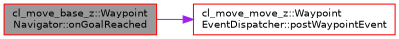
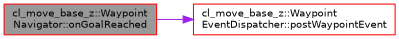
(294, 19) -> (294, 19)
